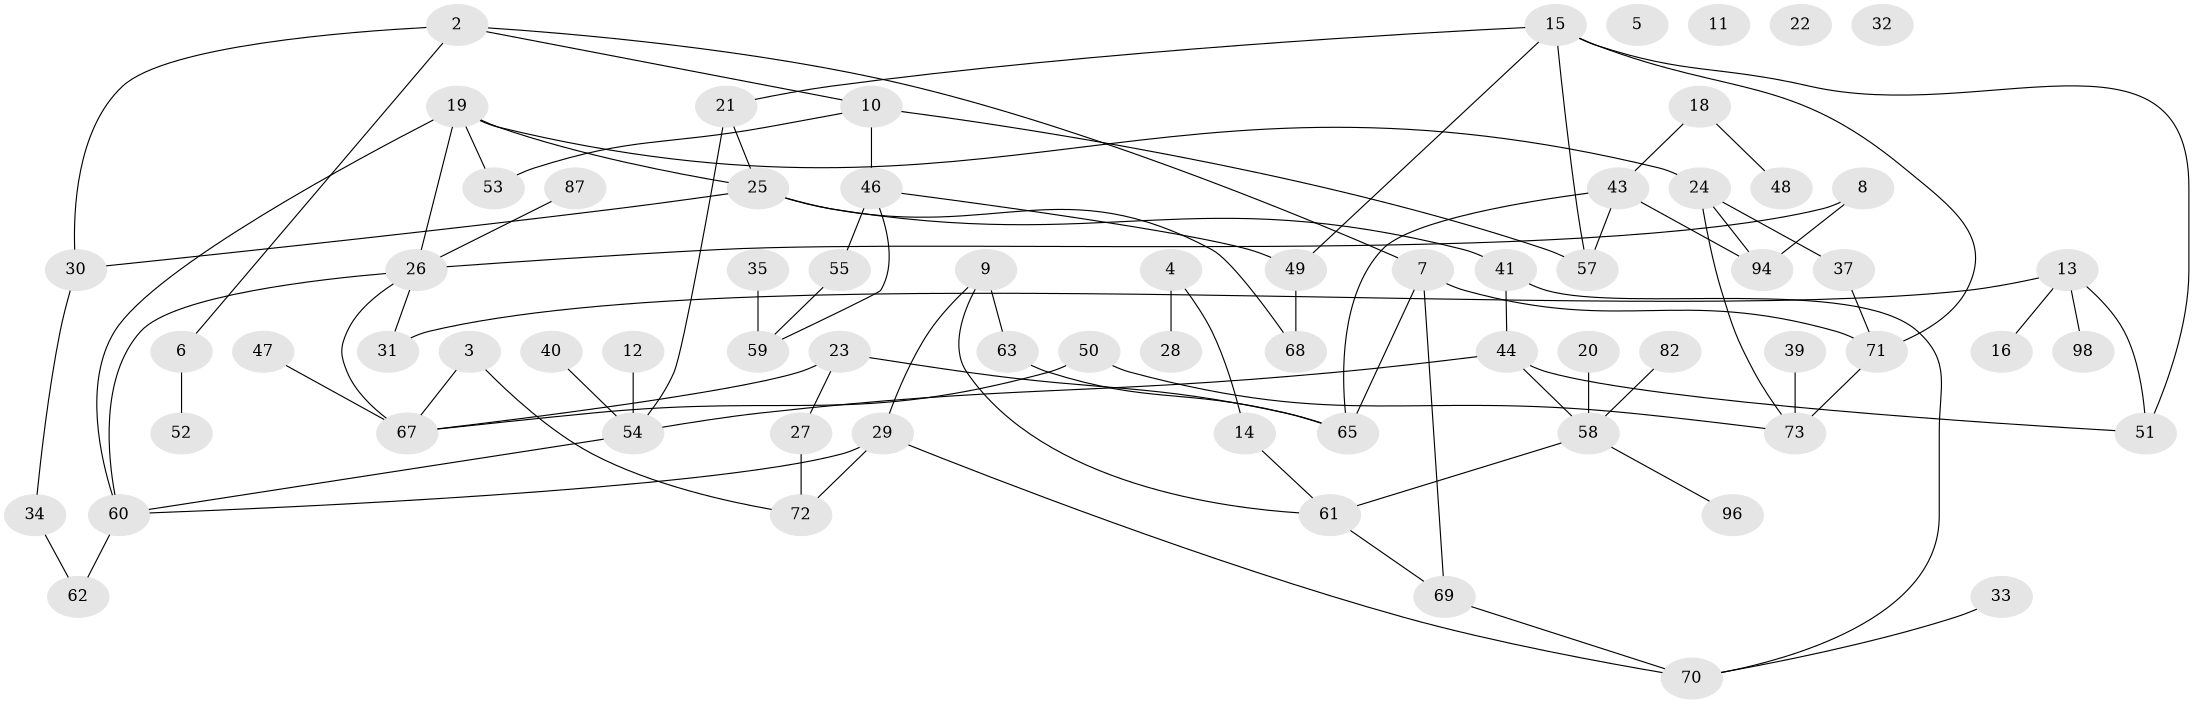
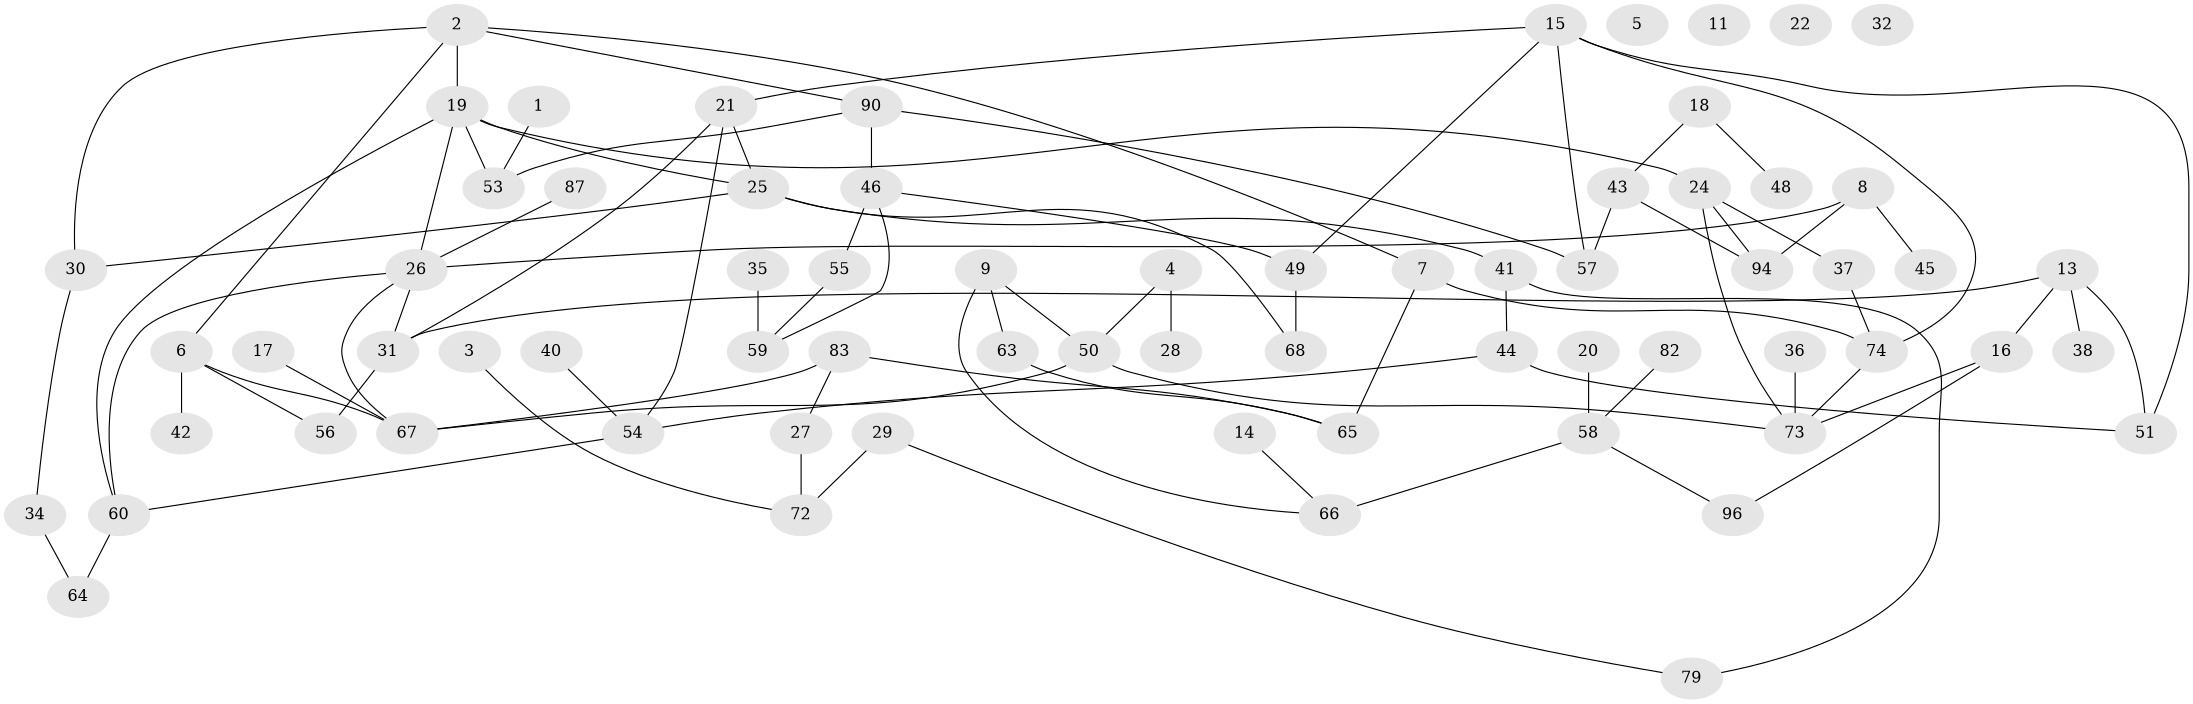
none -> (457, 66)
none -> (539, 107)
(871, 107) -> (871, 107)
(1418, 229) -> none
none -> (569, 242)
none -> (1926, 270)
(921, 345) -> (1038, 311)
(1219, 348) -> (1130, 311)
(263, 352) -> (263, 352)
(633, 352) -> none
(840, 352) -> (840, 352)
(1795, 352) -> (1795, 352)
(1877, 352) -> (1877, 352)
(2083, 352) -> (2083, 352)
(439, 393) -> (294, 393)
(1548, 393) -> none
none -> (1898, 393)
(182, 433) -> (182, 433)
none -> (326, 433)
none -> (1868, 435)
(506, 494) -> none
(1330, 515) -> (1330, 515)
(78, 597) -> (78, 597)
(1445, 597) -> none
(2002, 597) -> none
(1692, 679) -> (1692, 679)
